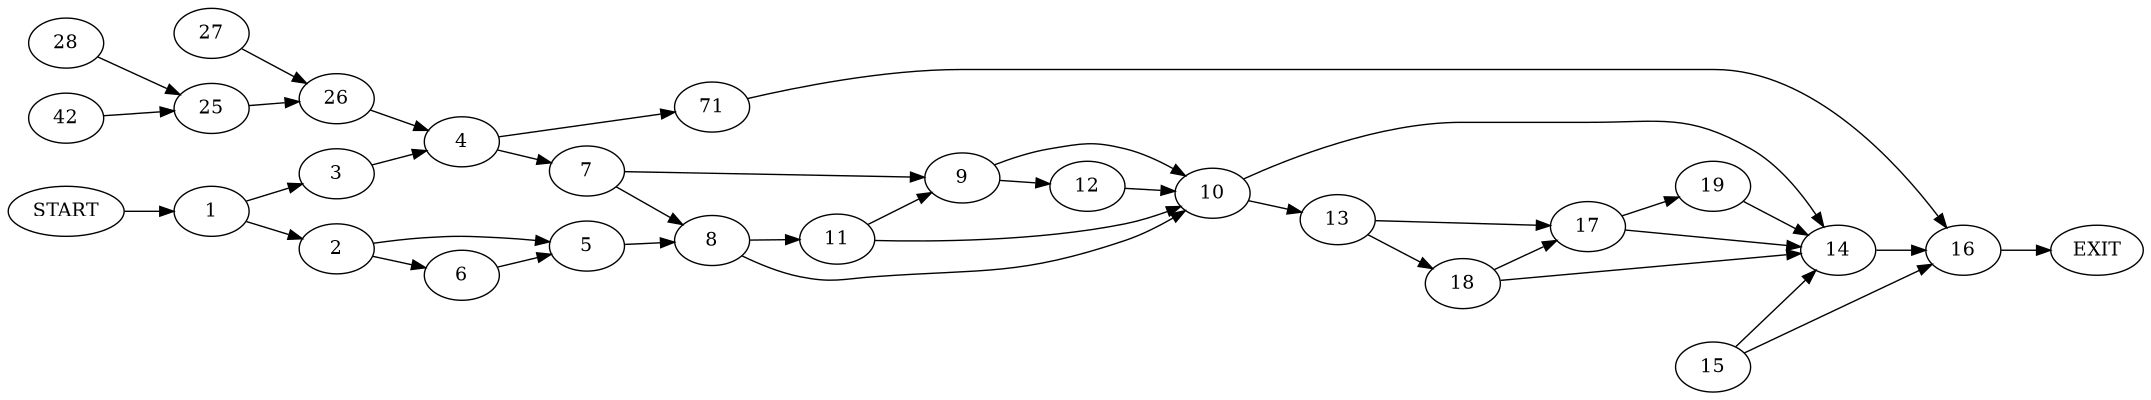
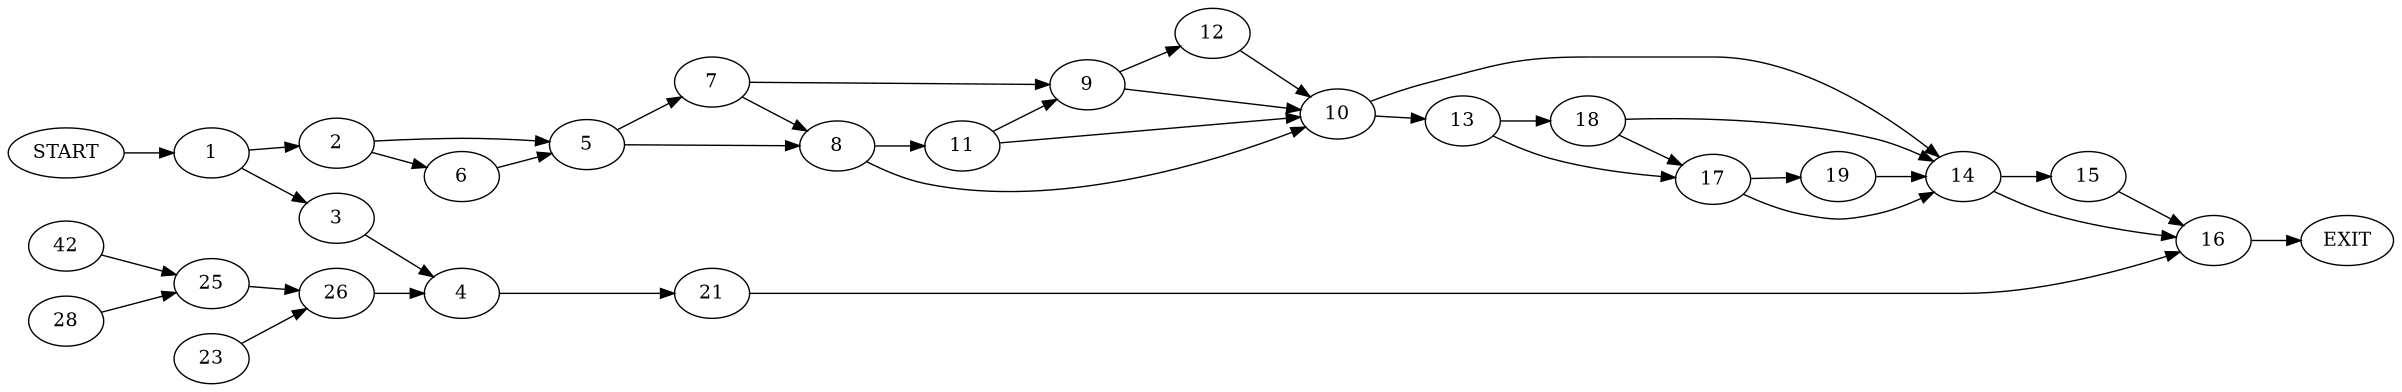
(212, 33) -> (212, 359)
(712, 107) -> (712, 293)
(518, 155) -> (643, 117)
(1771, 313) -> (2019, 177)
